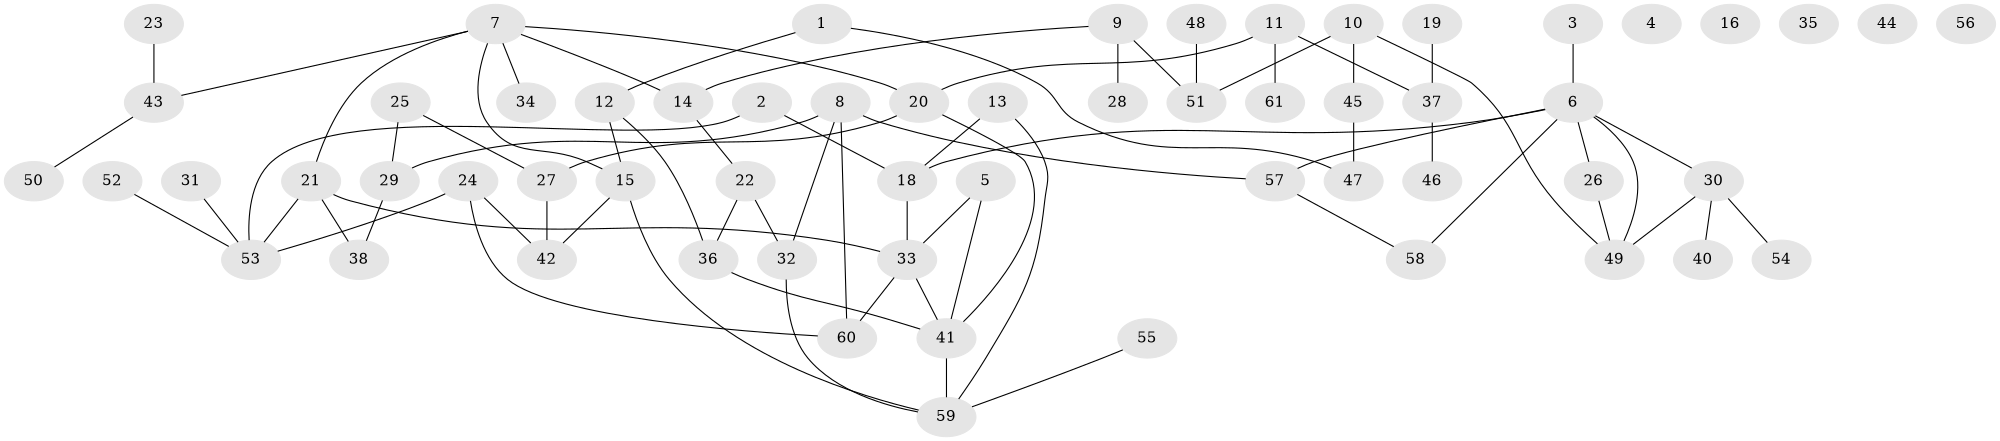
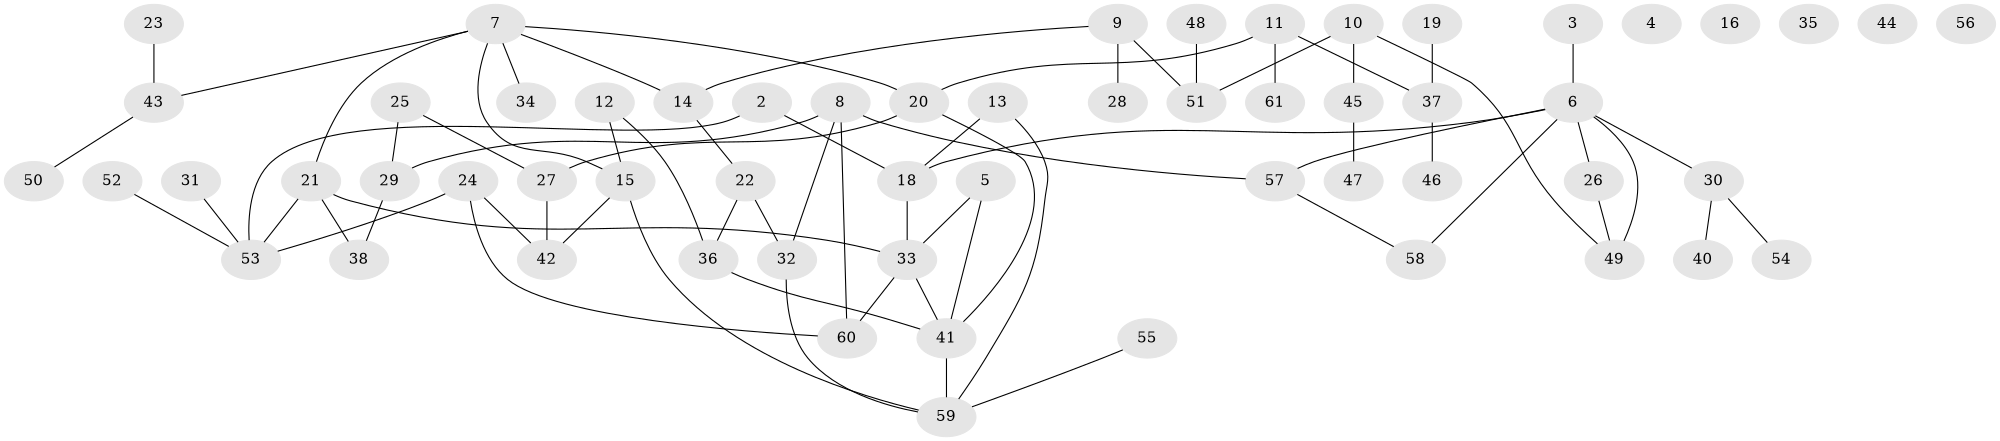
(822, 24) -> none
(1664, 221) -> none
